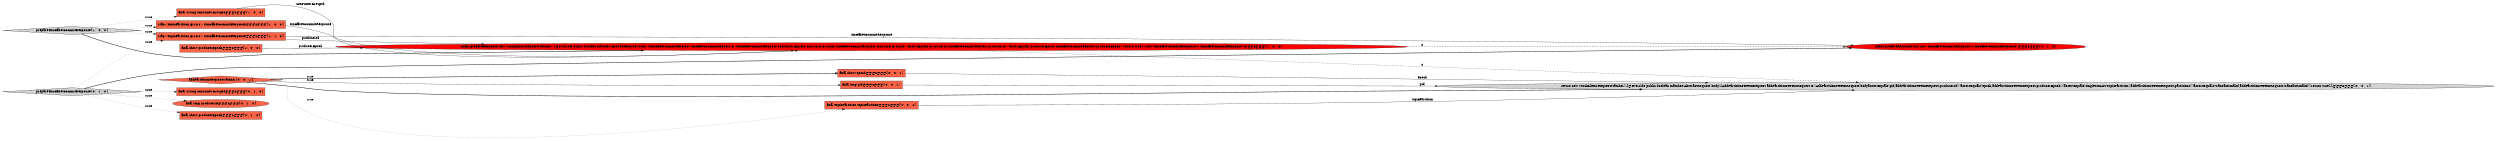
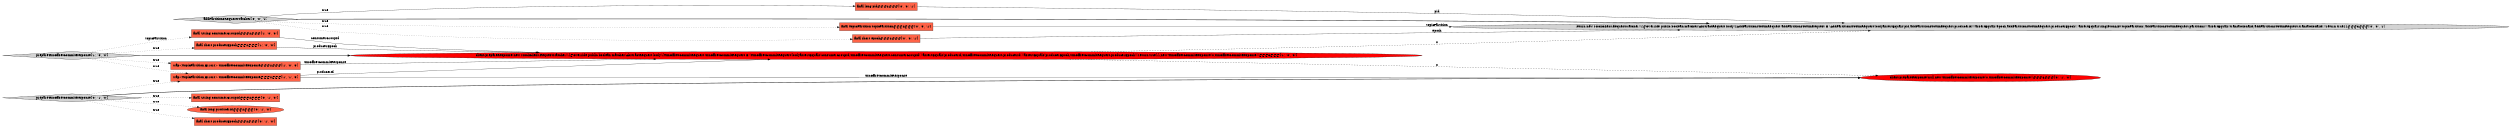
(149, 18) -> (156, 39)
none -> (149, 51)
(553, 76) -> (553, 39)
(221, 80) -> (236, 19)
